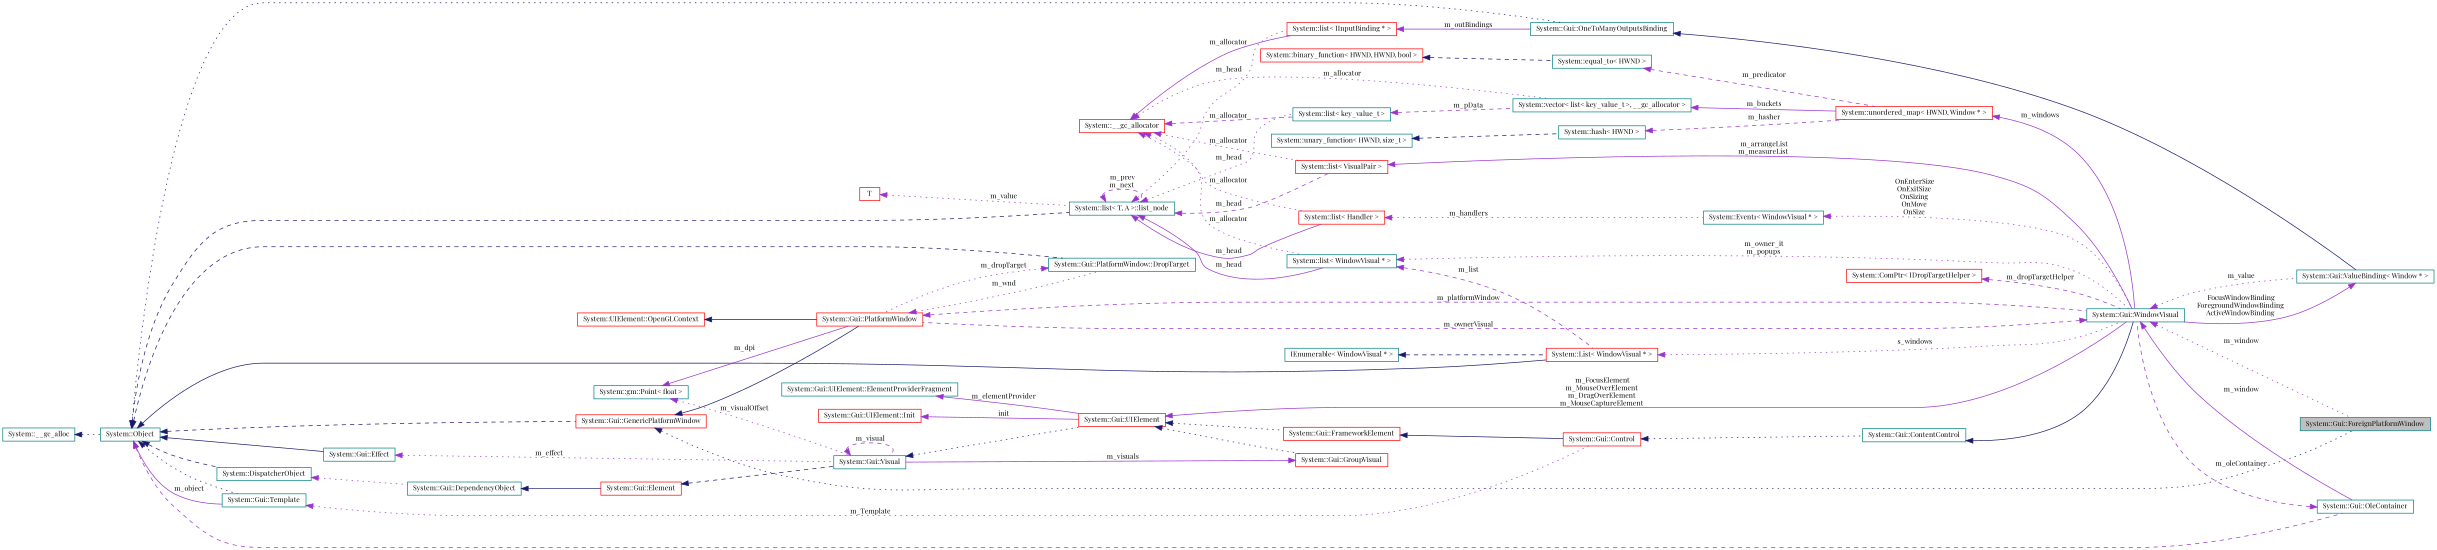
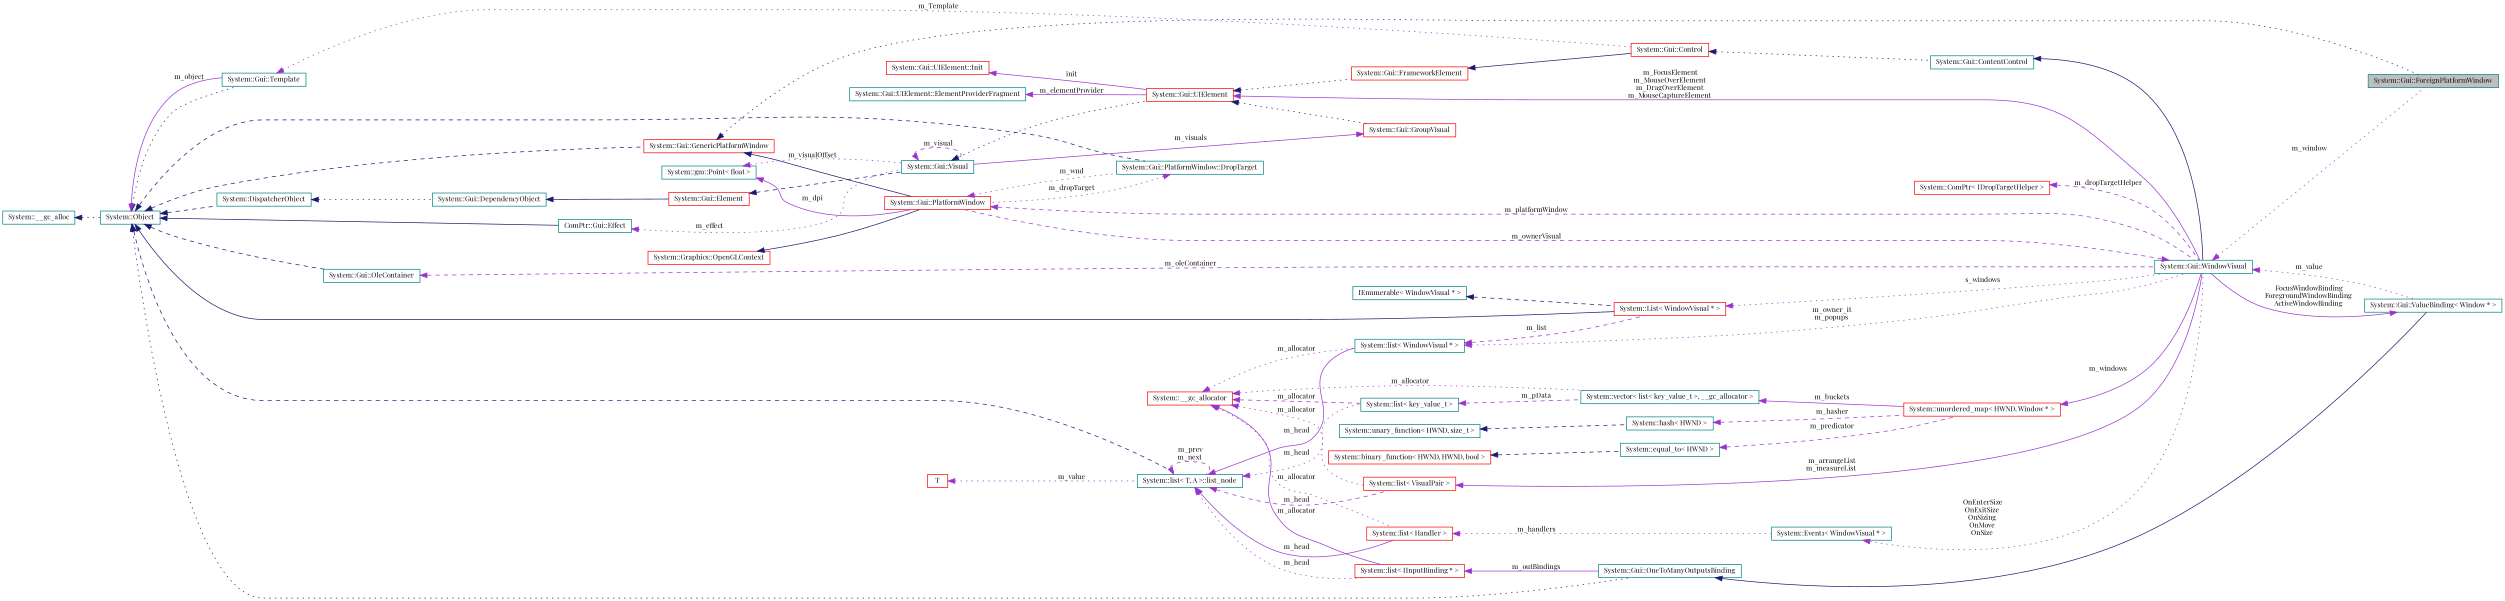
(641, 319) -> (709, 258)
(2237, 427) -> none
(359, 455) -> (595, 226)
(363, 481) -> (375, 200)
(1219, 548) -> (237, 253)
